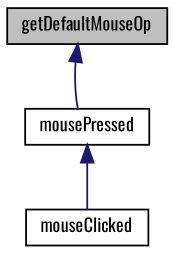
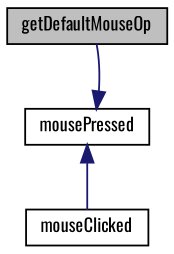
(75, 86) -> (99, 68)
